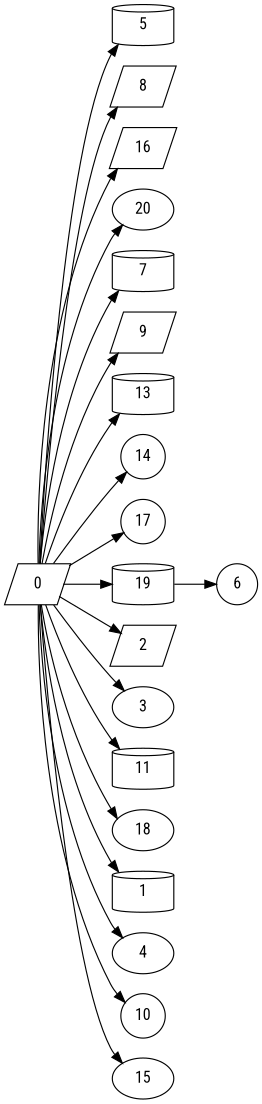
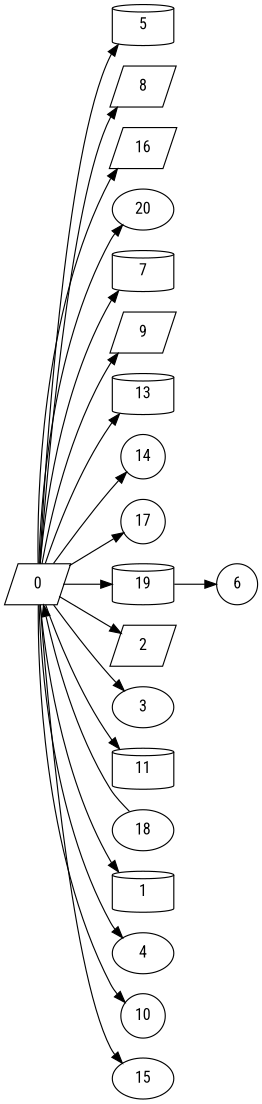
(67, 710) -> (77, 719)
